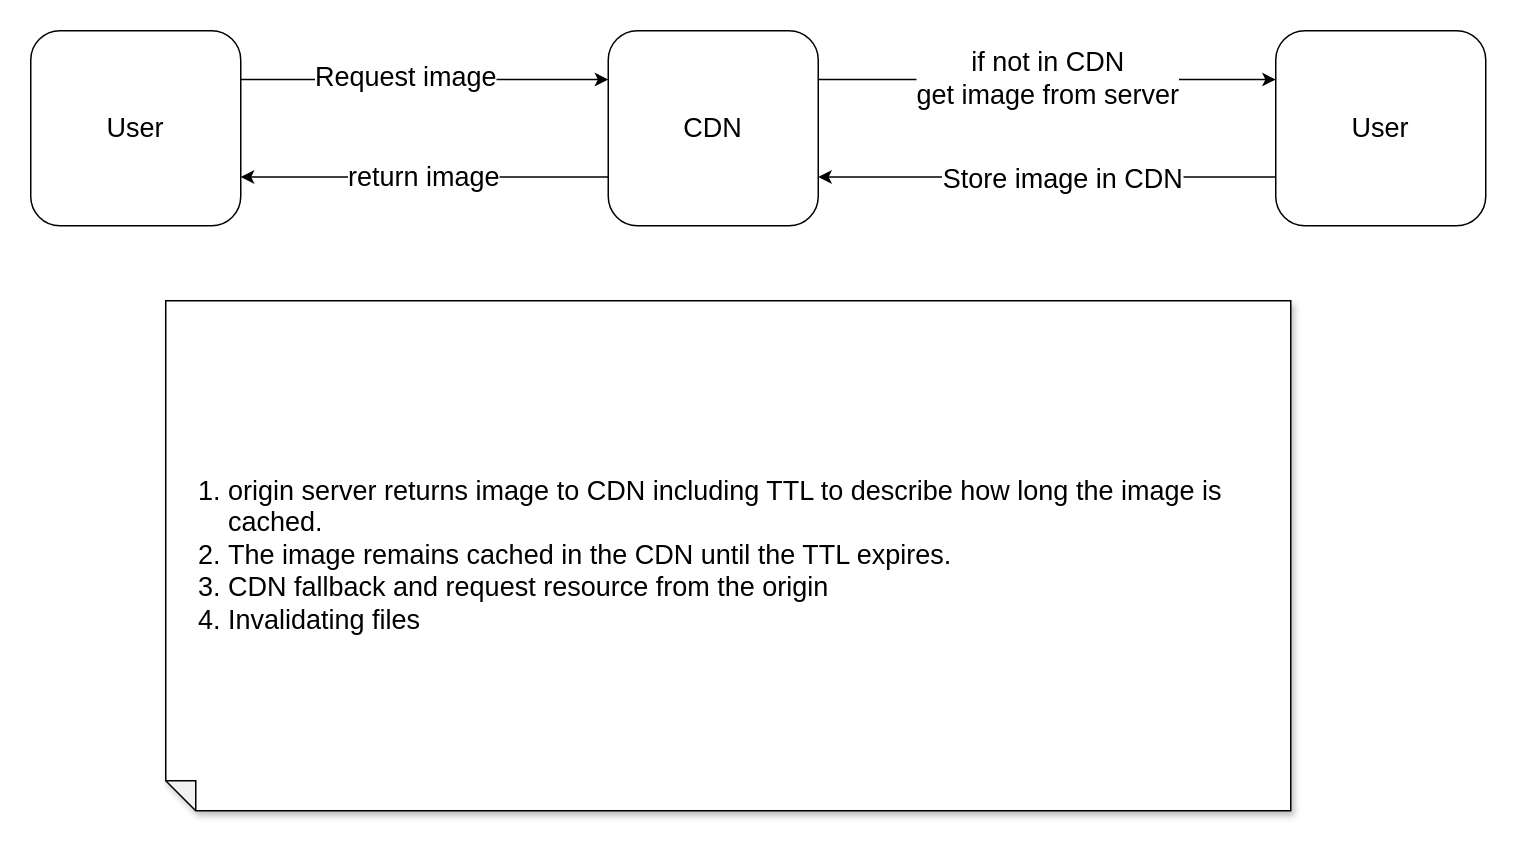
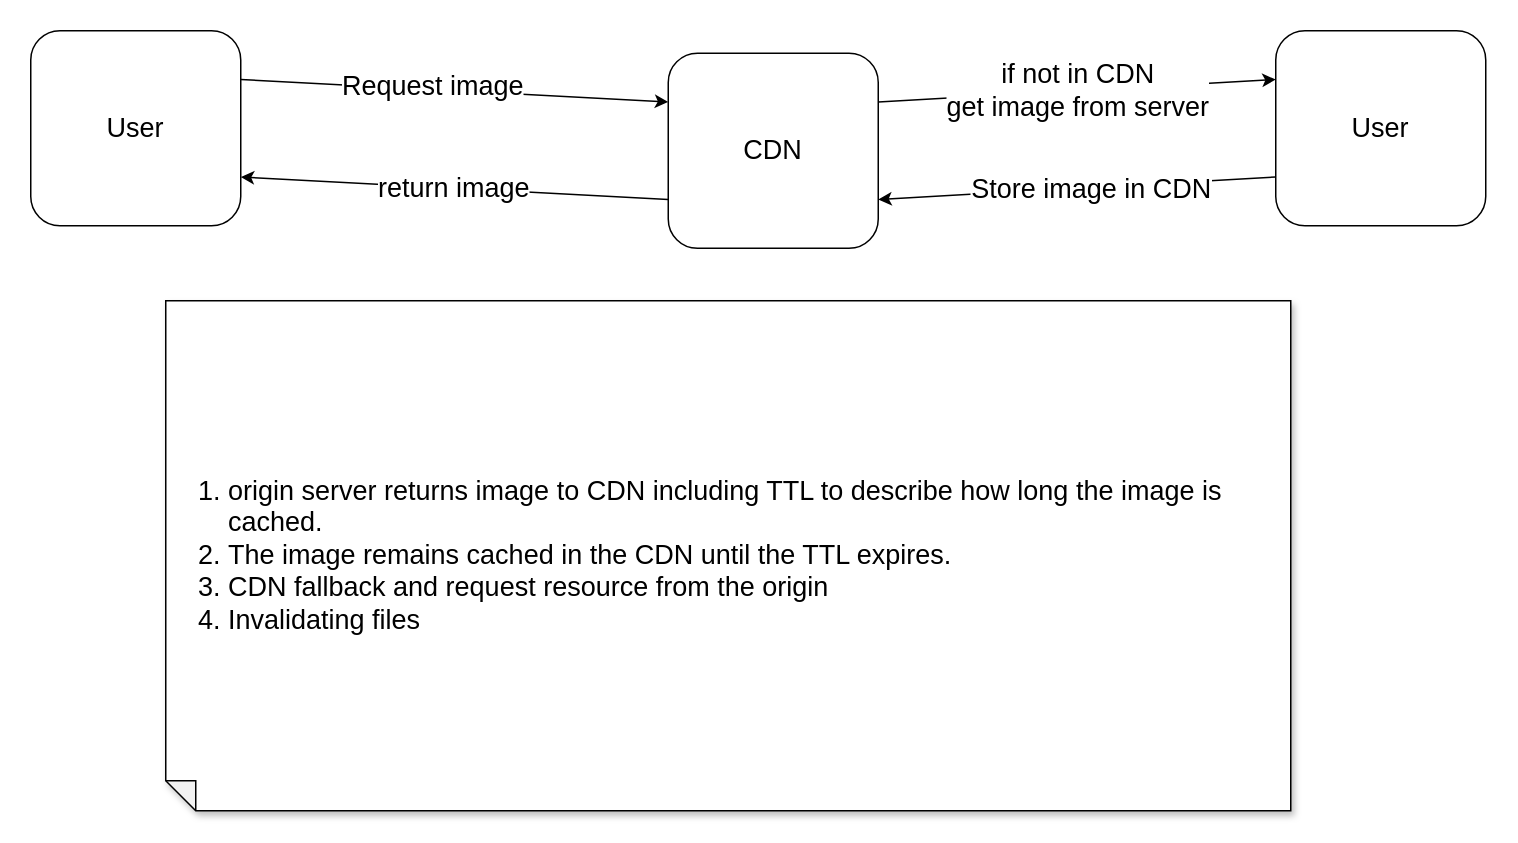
(713, 128) -> (773, 151)
